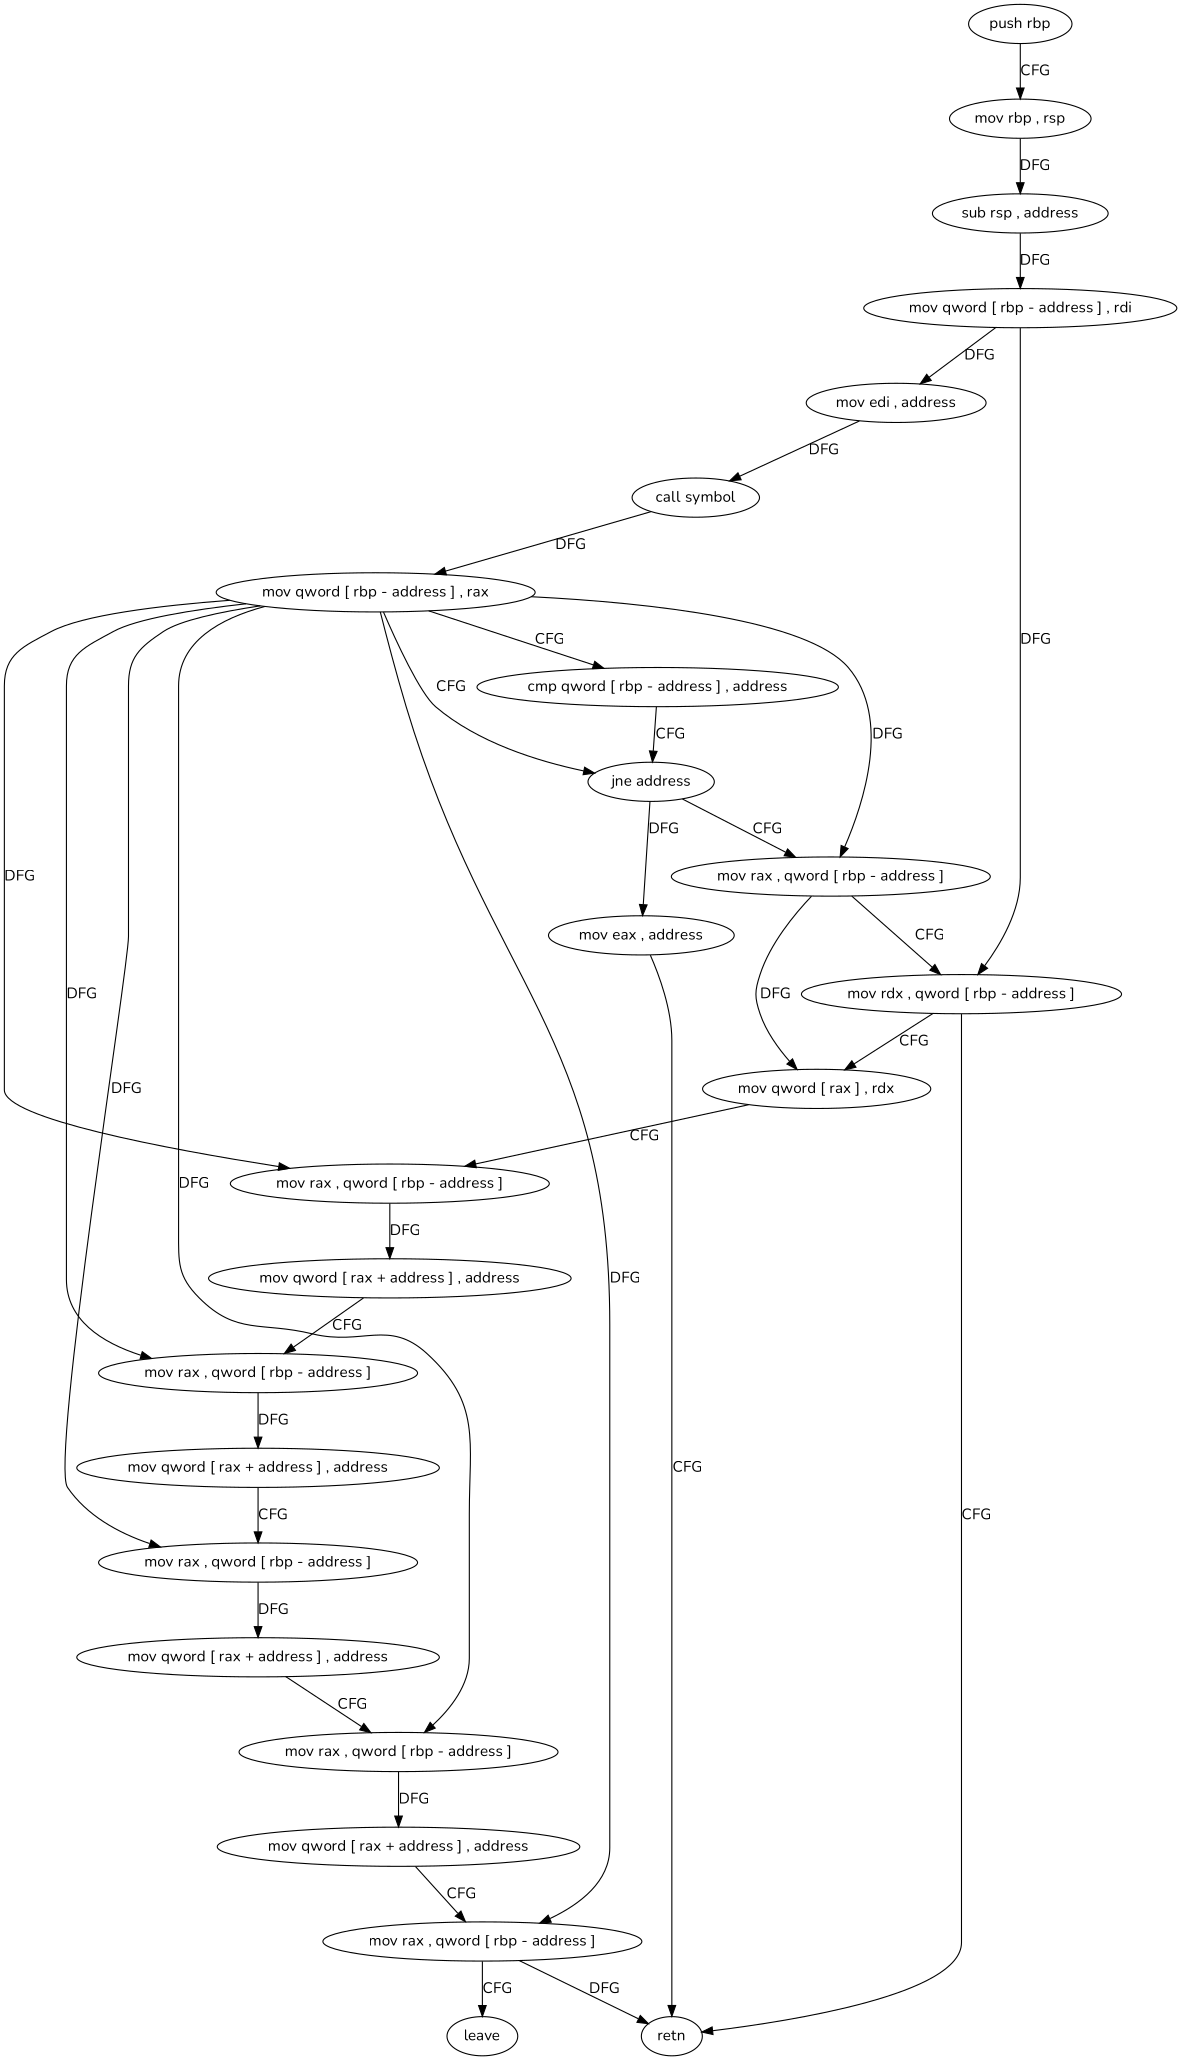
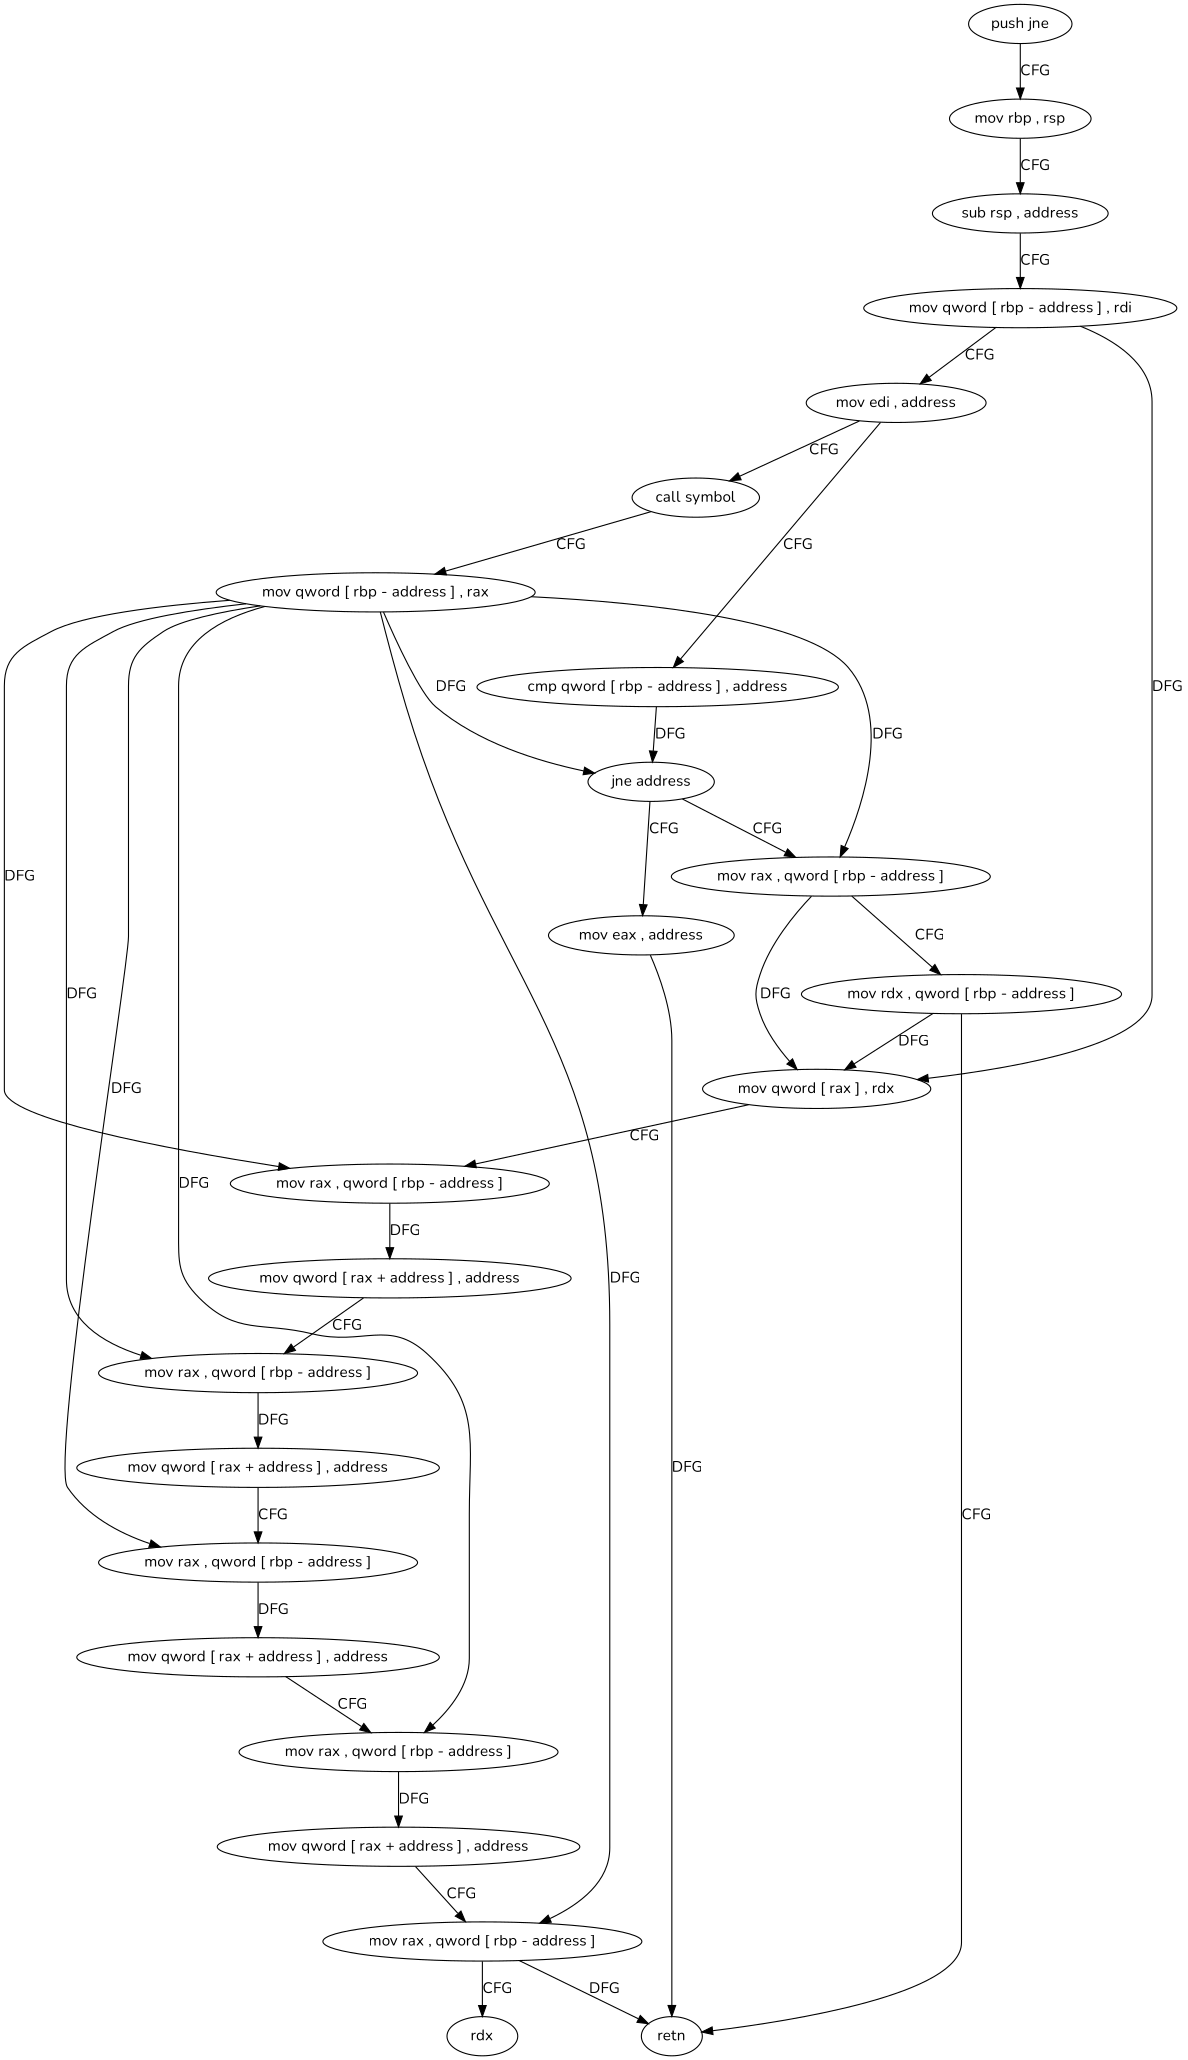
(1020, 24) -> (1020, 24)
(1036, 166) -> (1036, 166)
(1036, 261) -> (1036, 261)
(980, 356) -> (980, 356)
(824, 450) -> (824, 450)
(571, 545) -> (571, 545)
(511, 638) -> (781, 541)
(1020, 651) -> (1152, 768)
(451, 687) -> (451, 687)
(671, 734) -> (671, 734)
(664, 829) -> (664, 829)
(914, 1042) -> (914, 1042)
(688, 1468) -> (688, 1468)
(482, 2036) -> (482, 2036)
